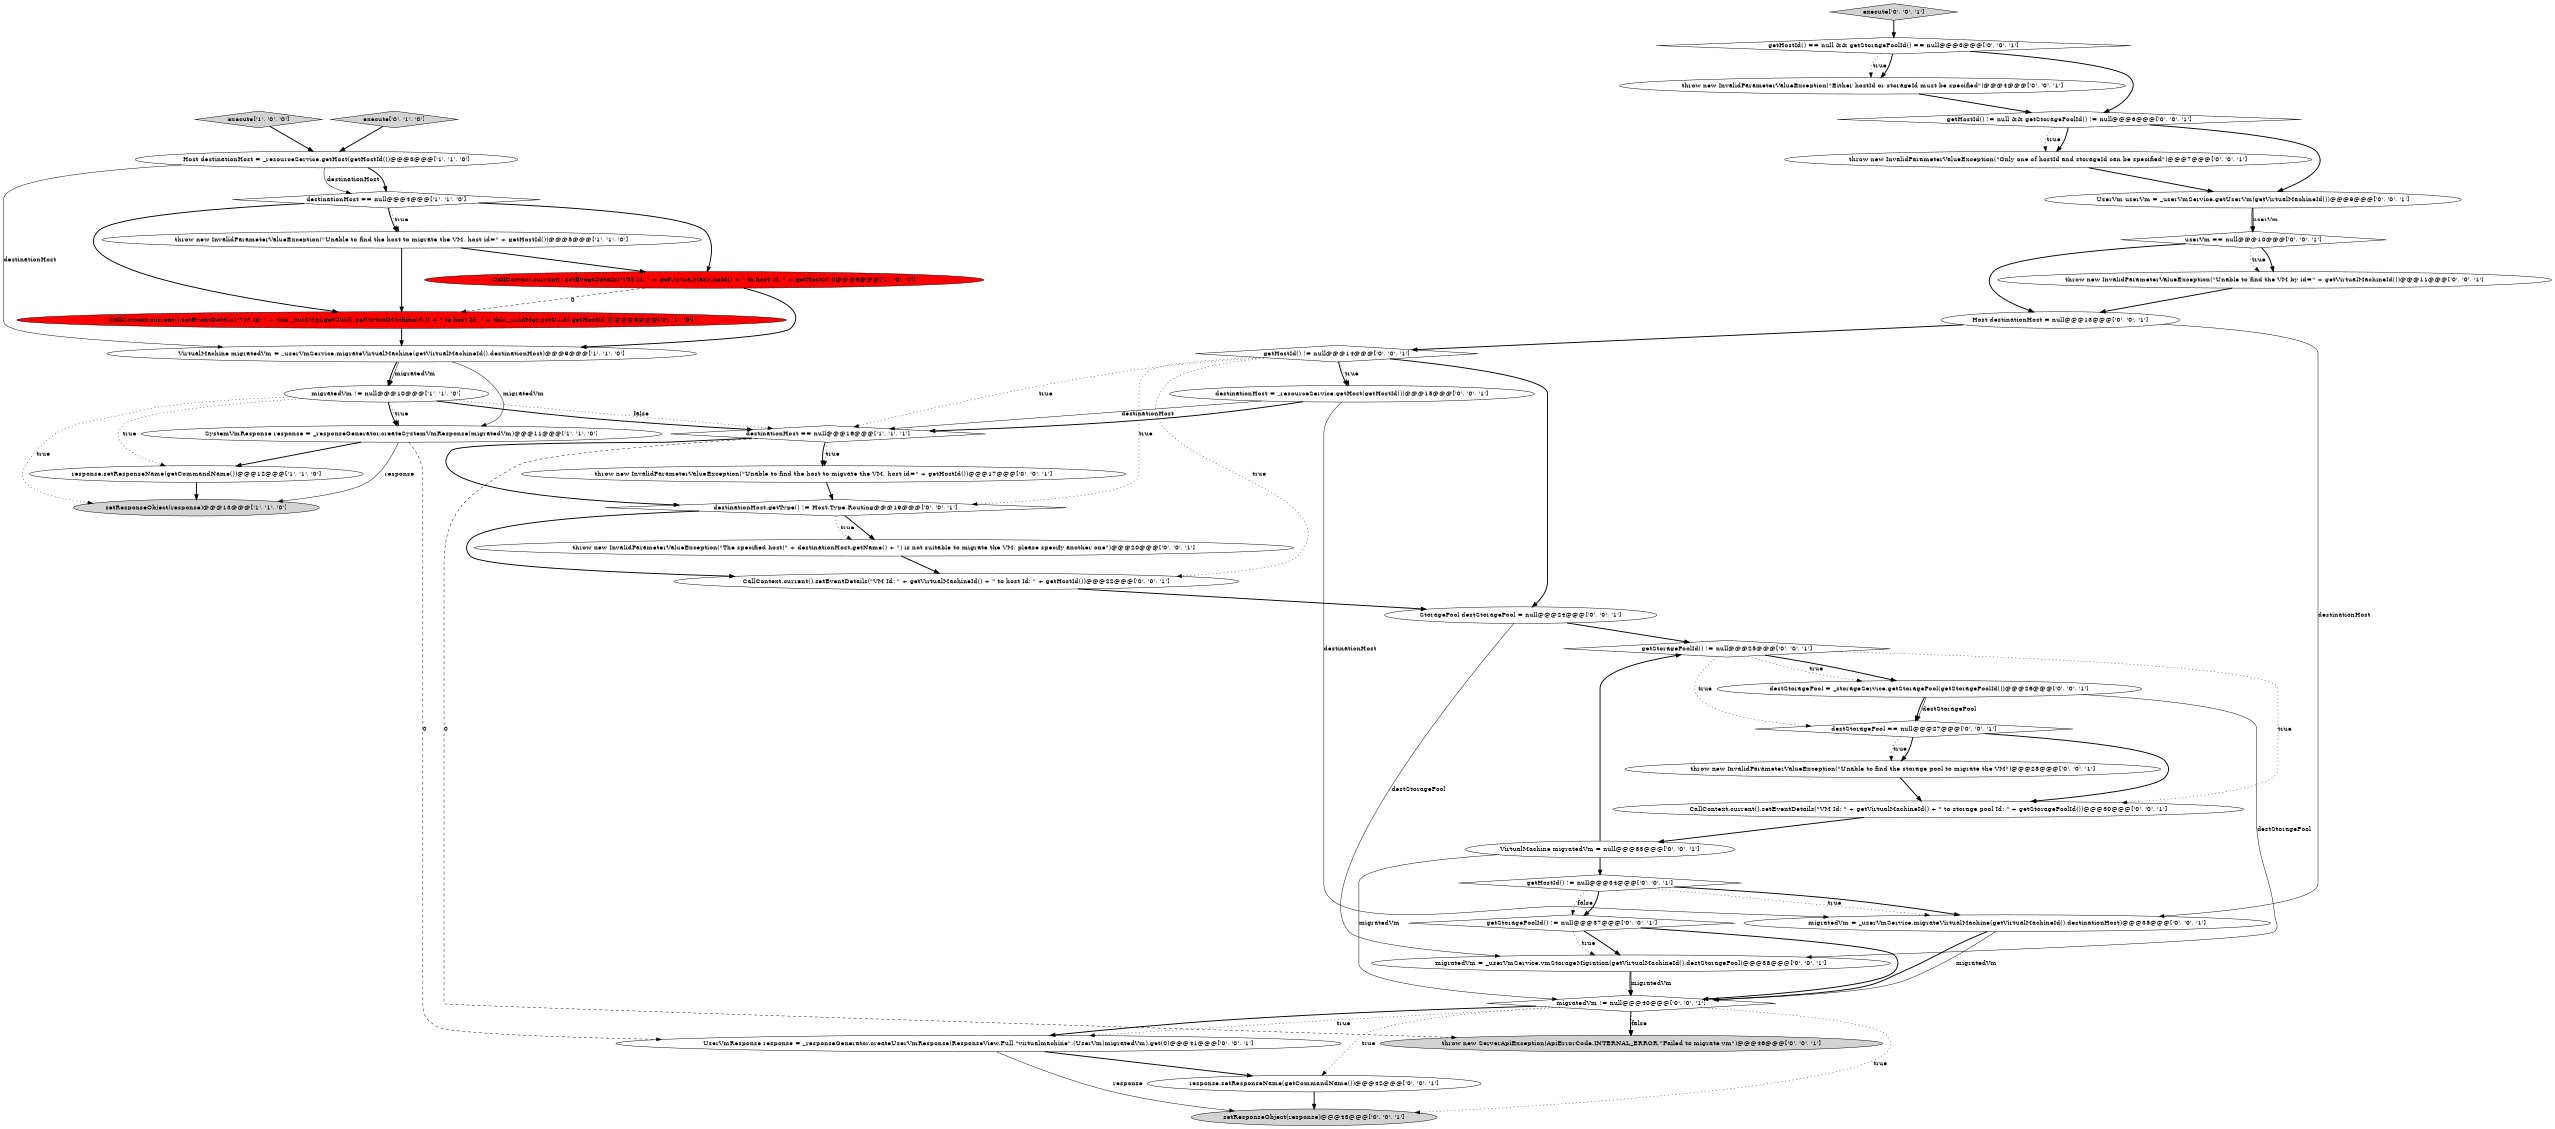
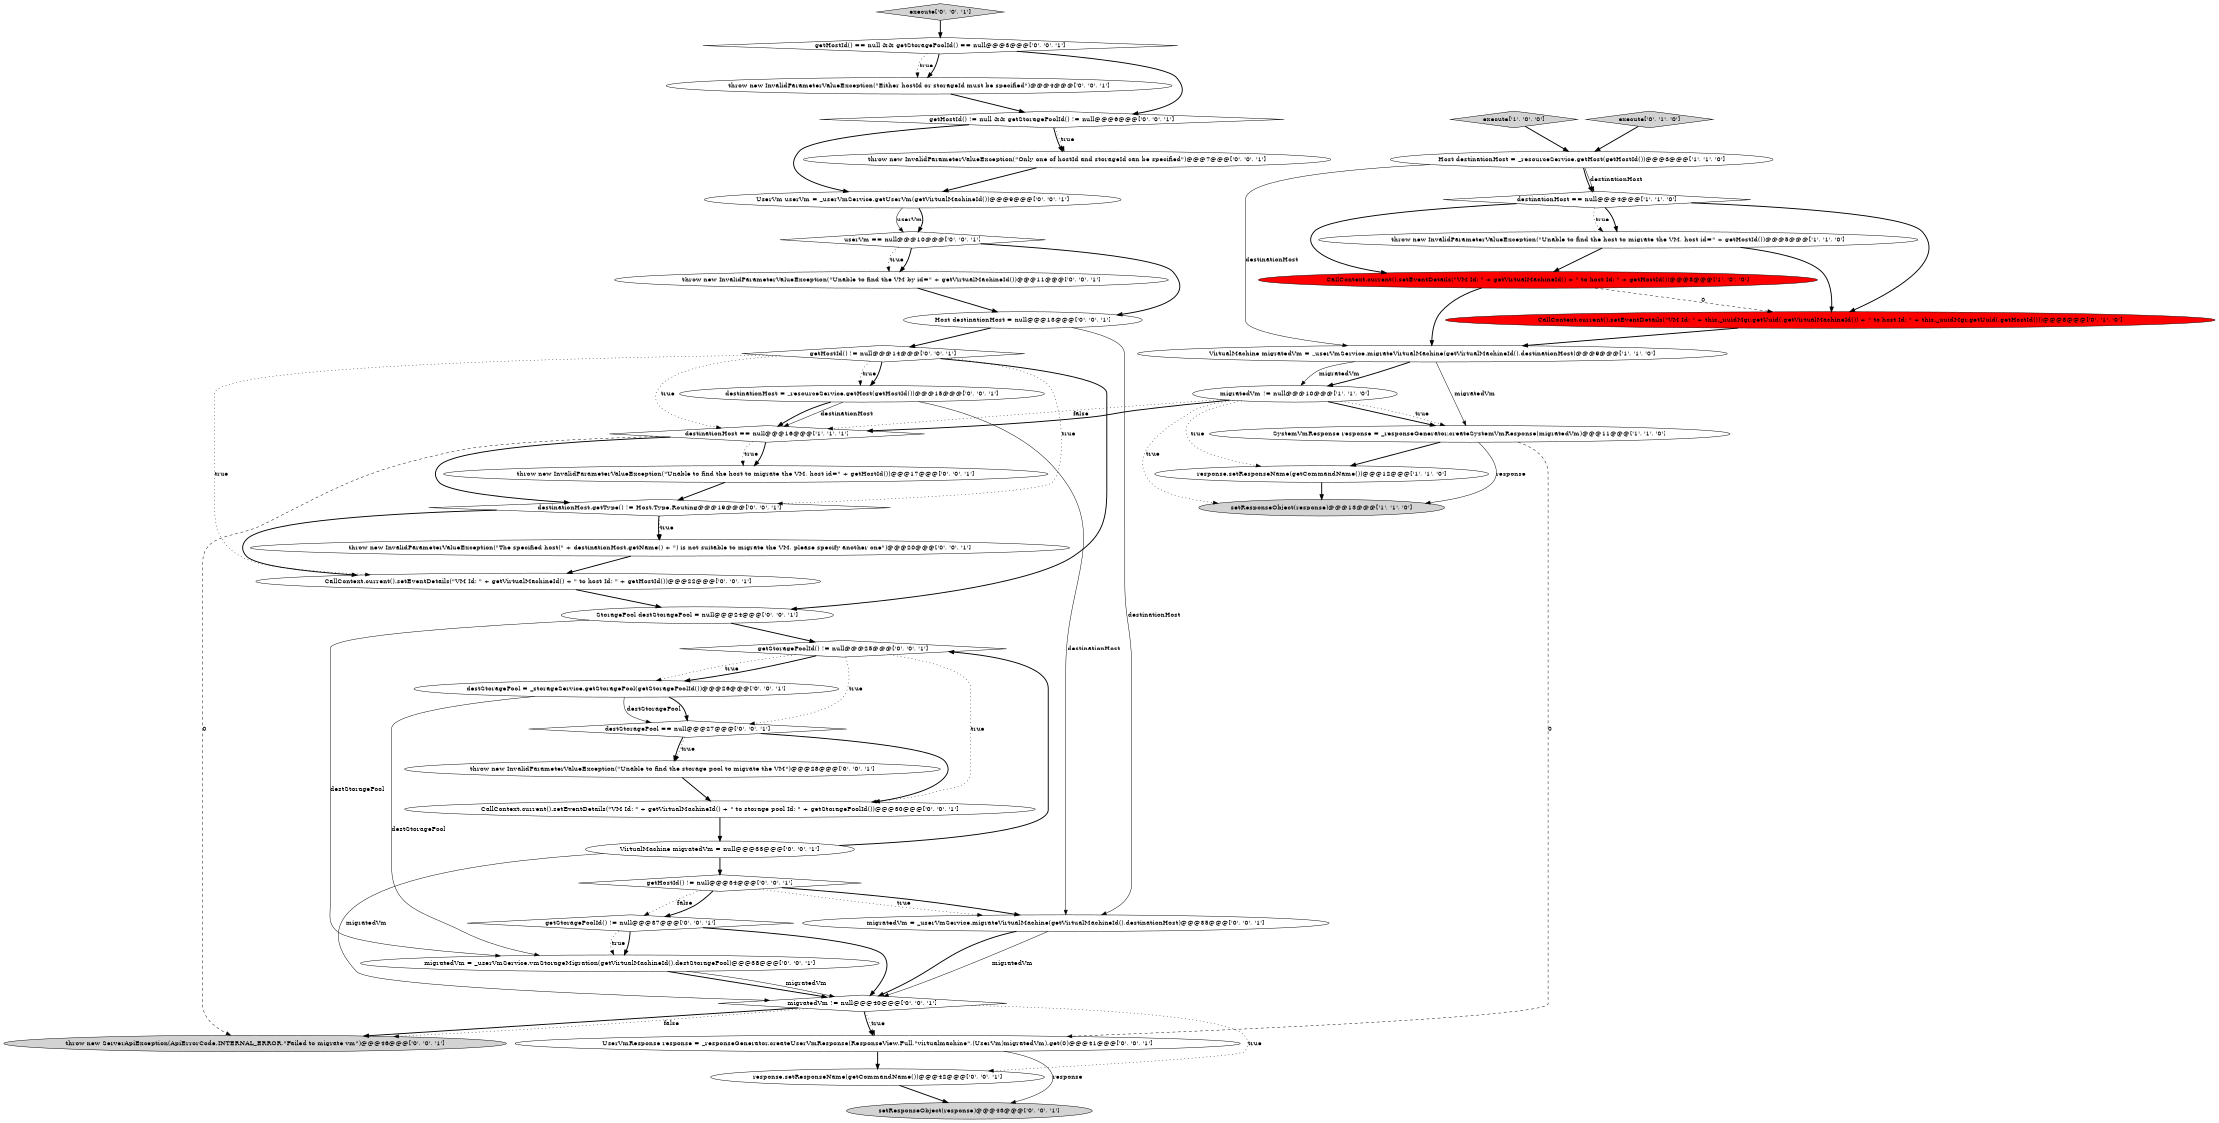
(1759, 1085) -> none
